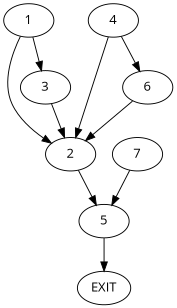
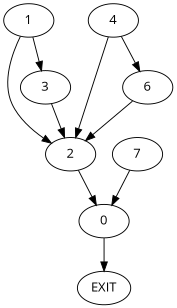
(104, 221) -> (104, 221)
